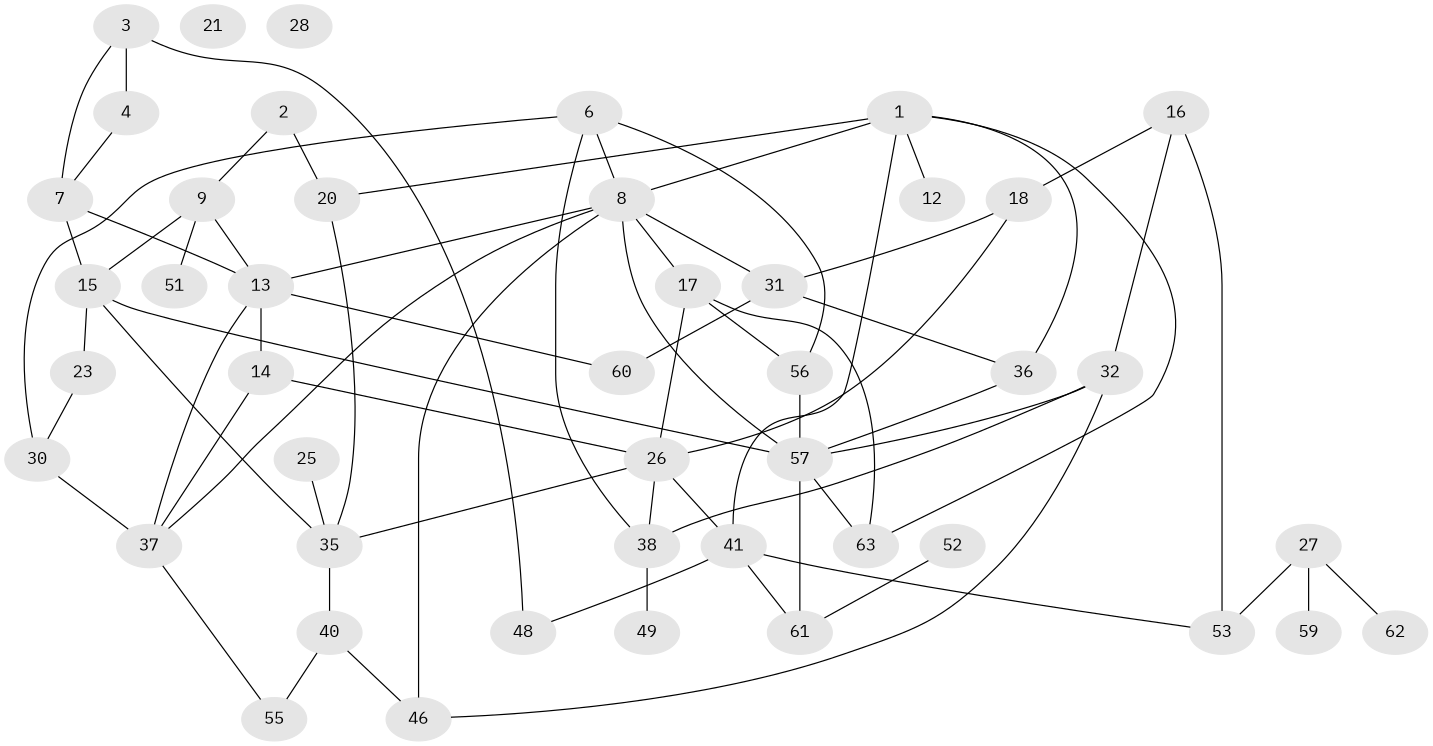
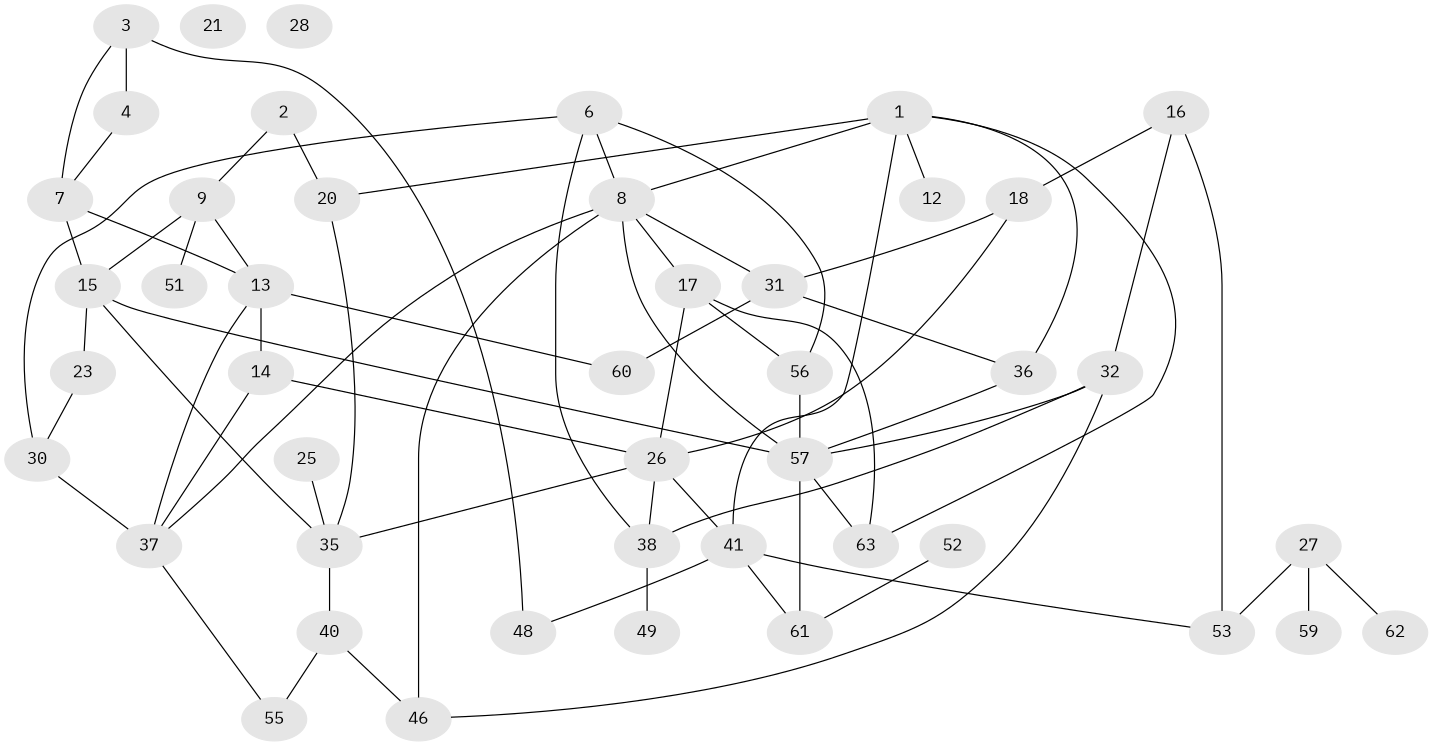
(449, 241) -> none
